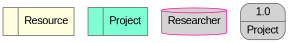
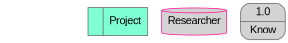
(39, 22) -> none
(263, 30) -> (263, 30)
